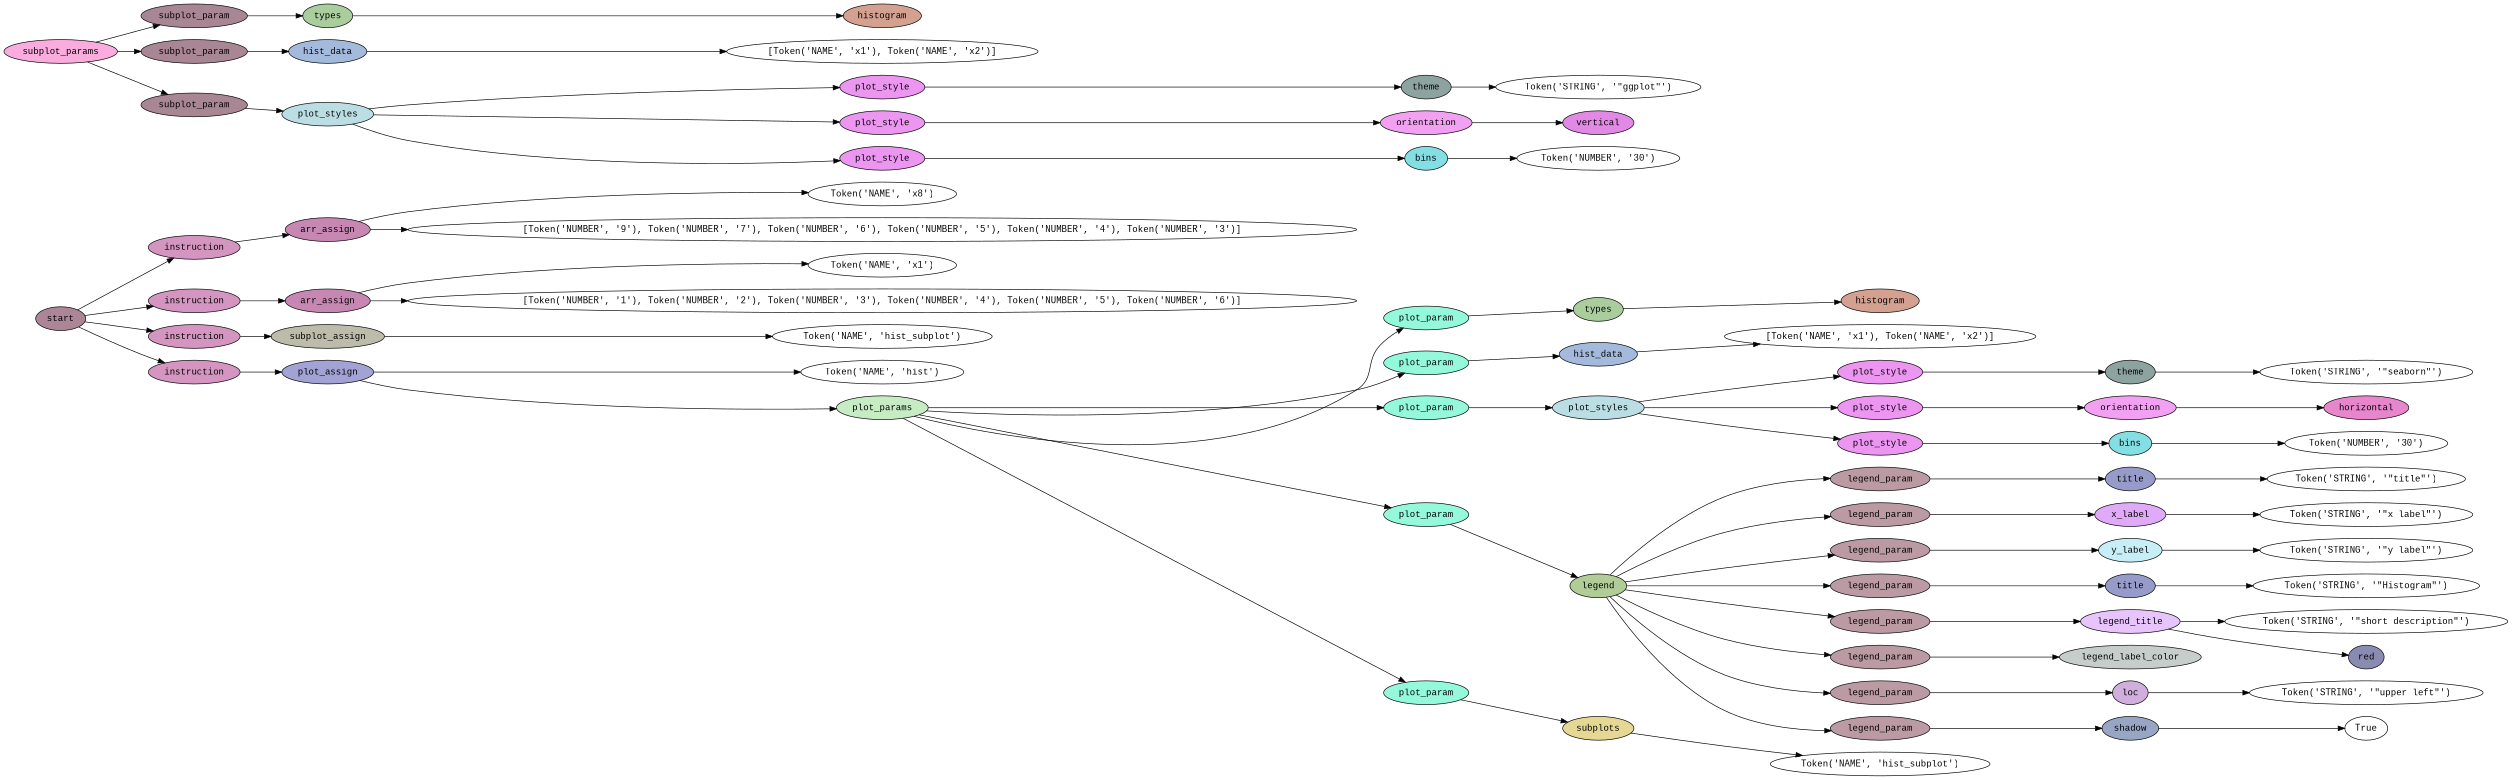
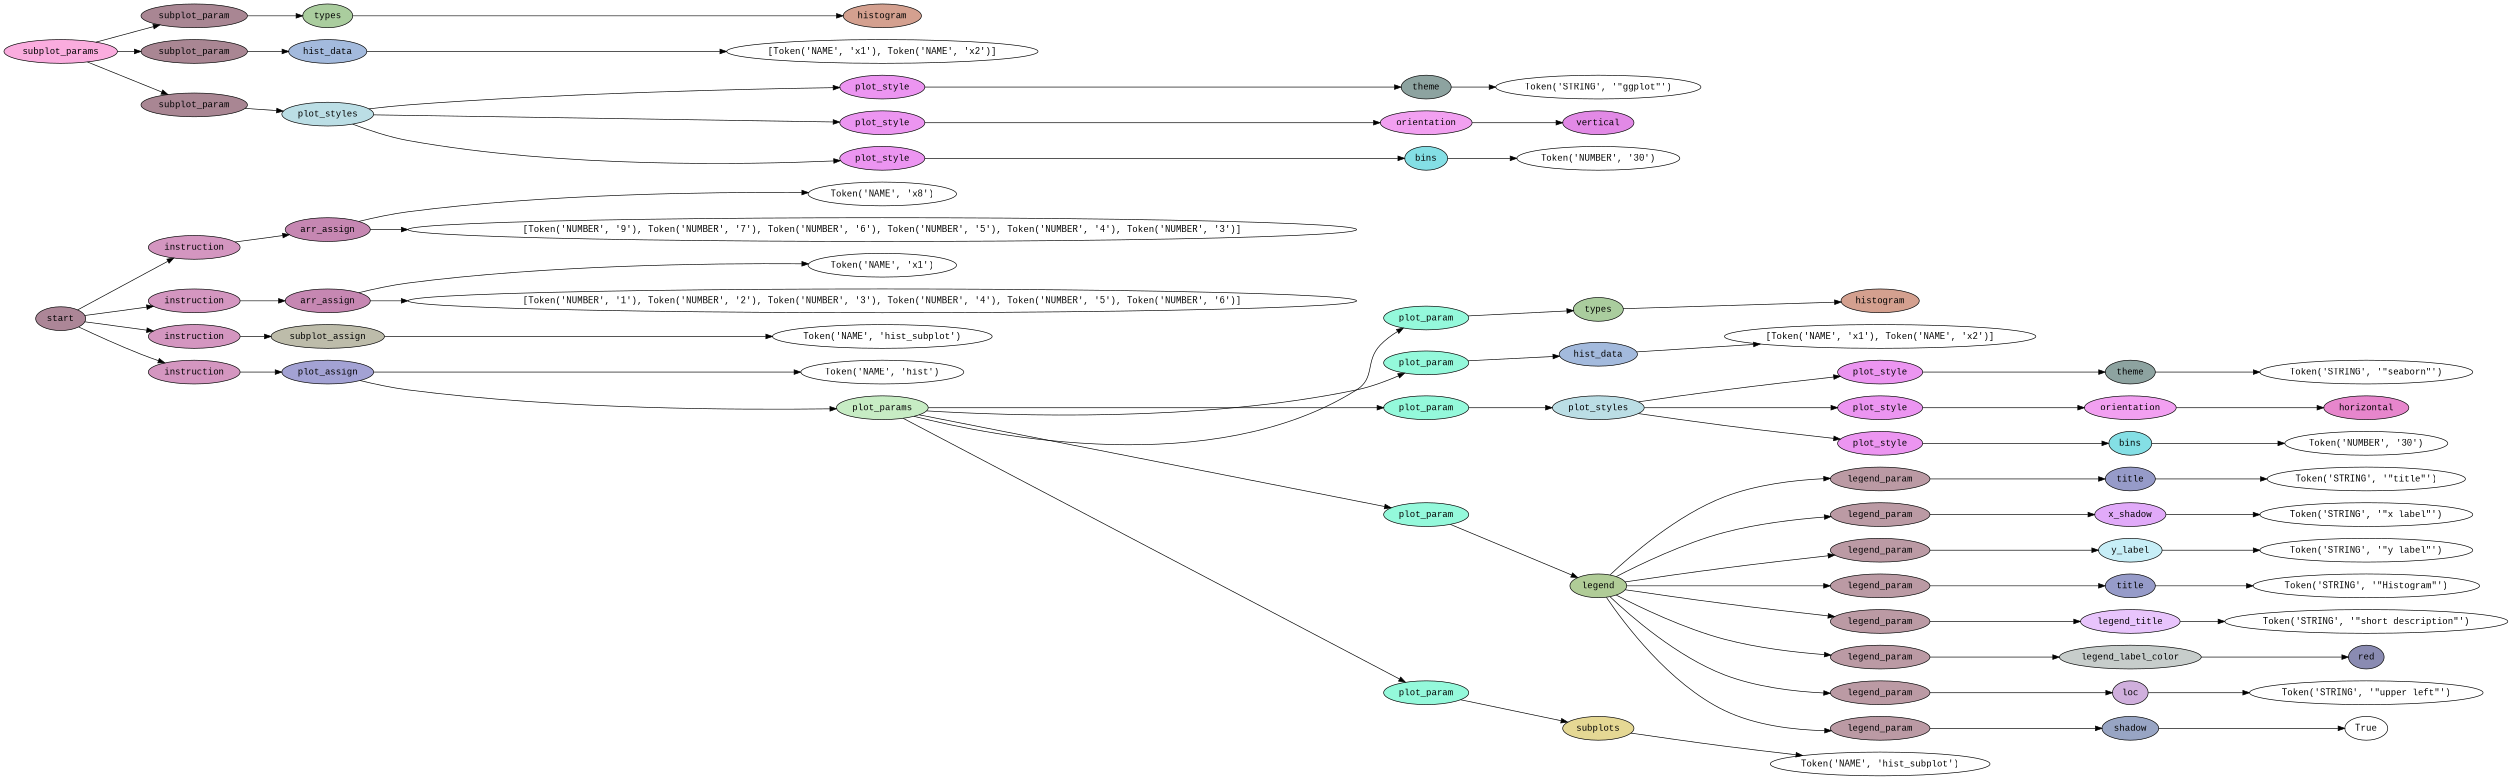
(2130, 515) -> (2130, 515)
(2255, 644) -> (2271, 657)
